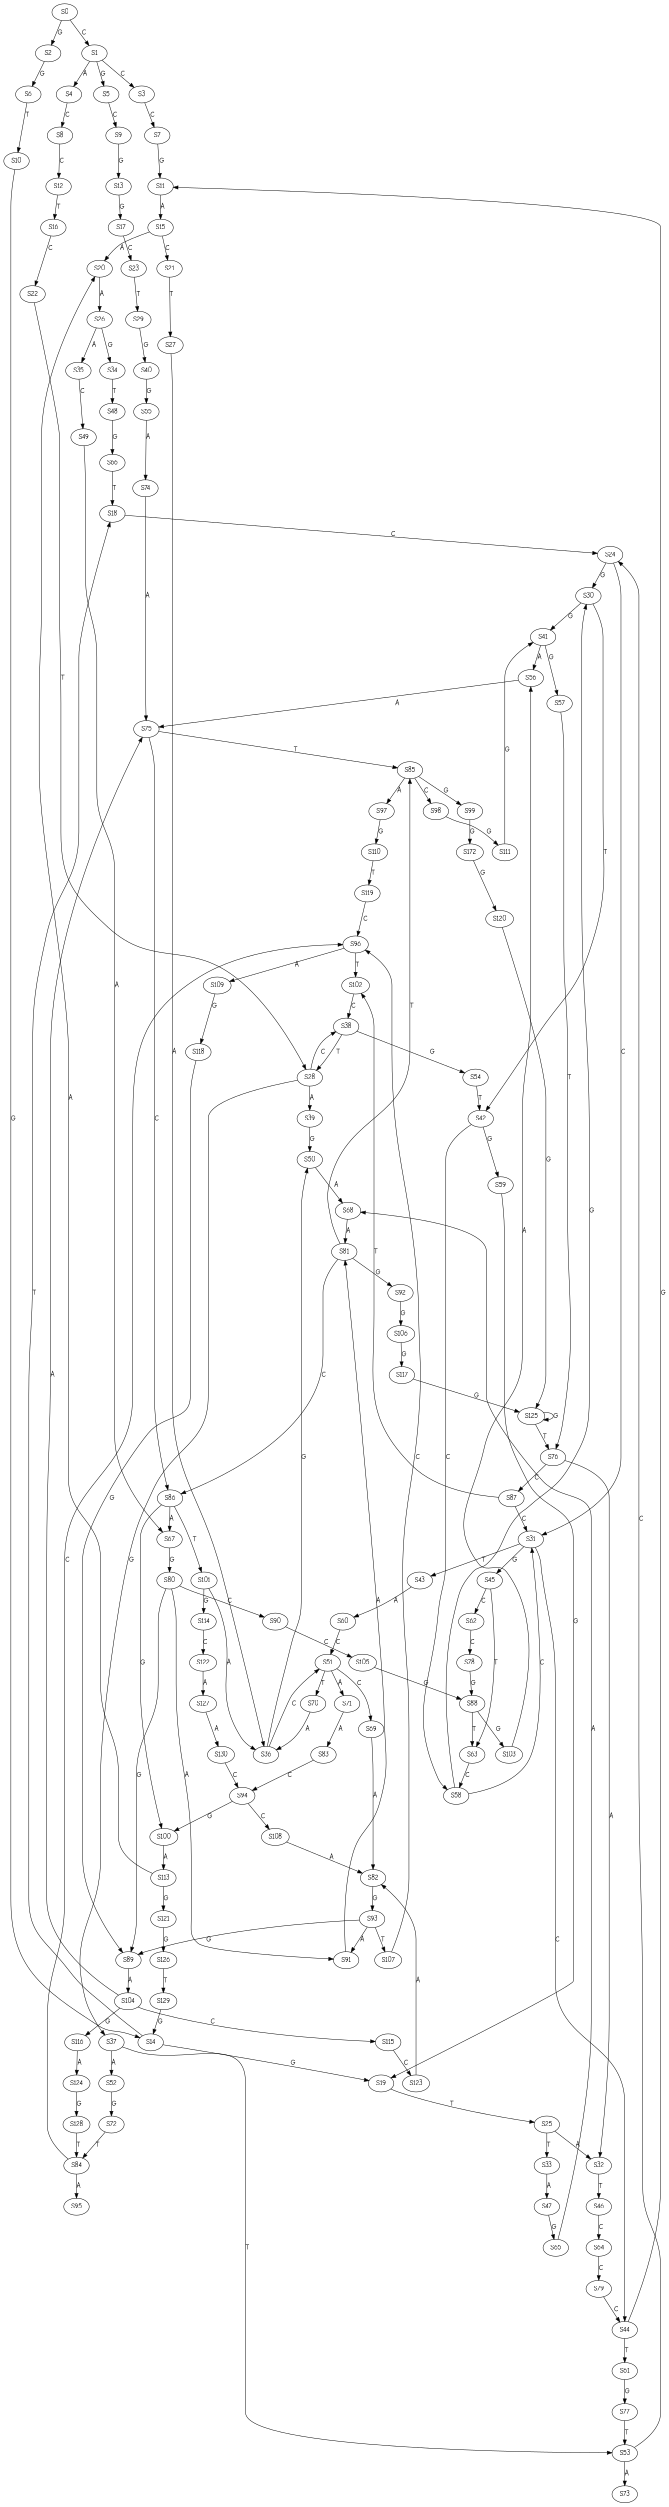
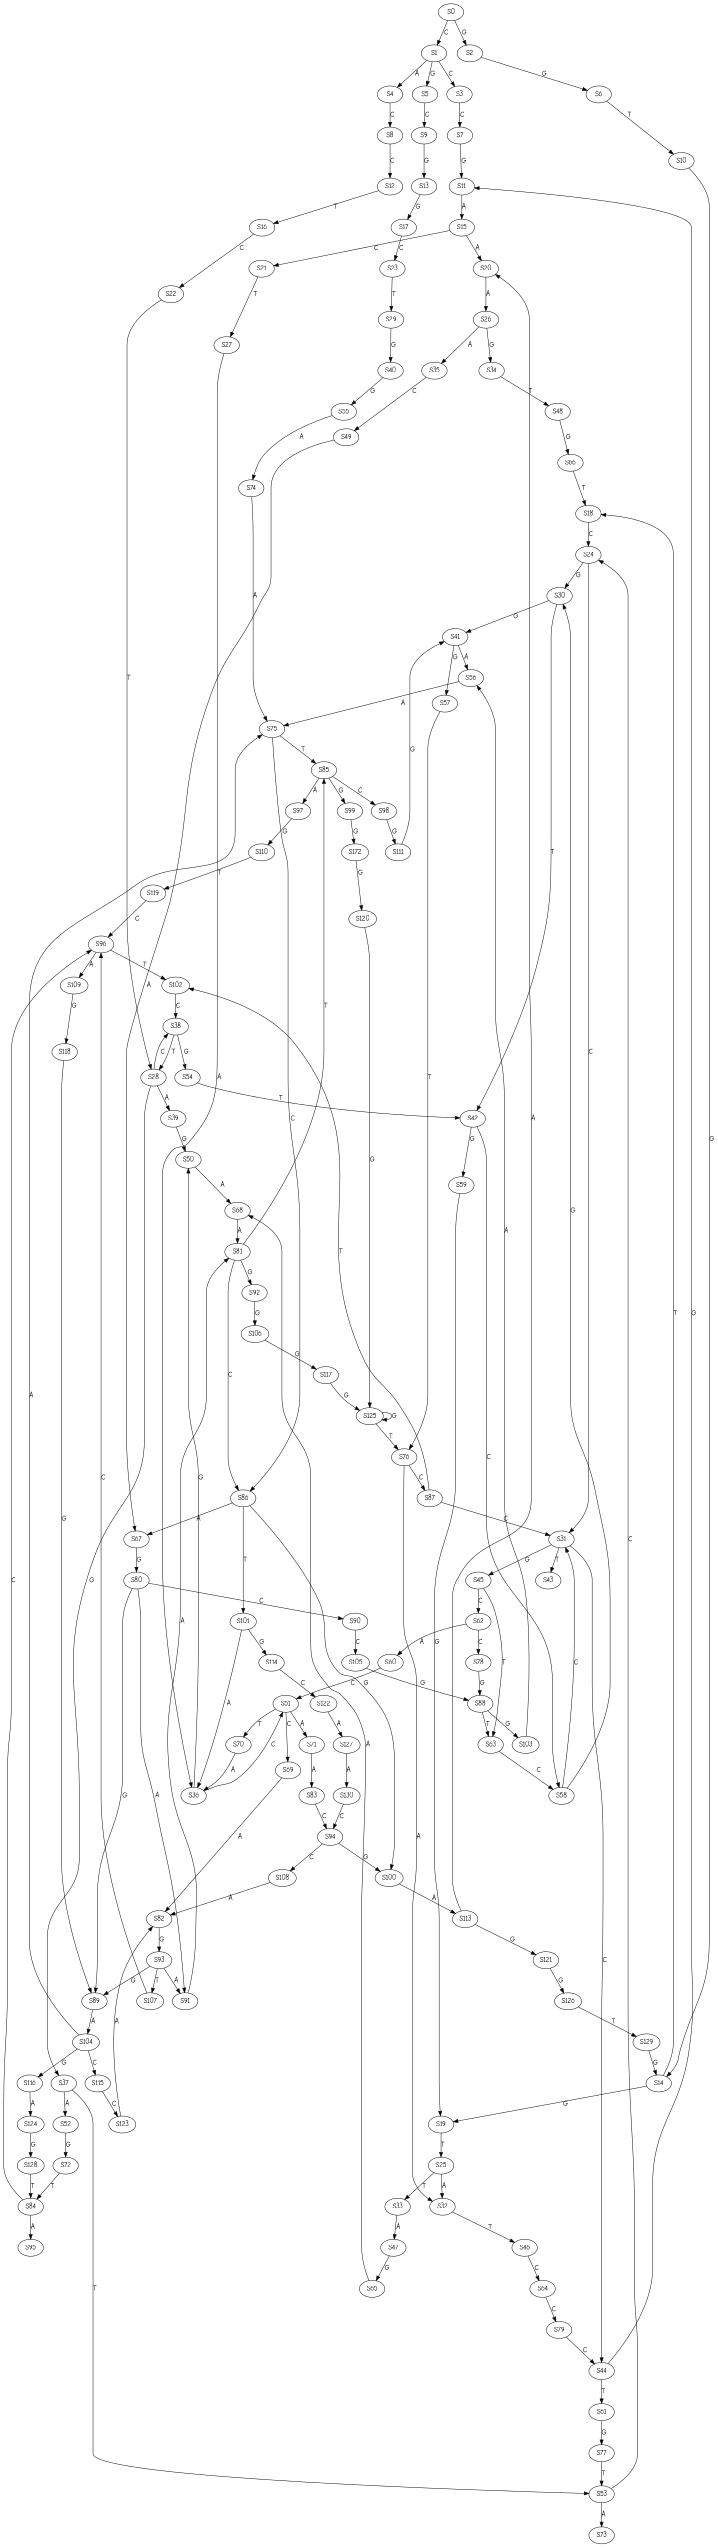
(386, 1603) -> (431, 1633)
